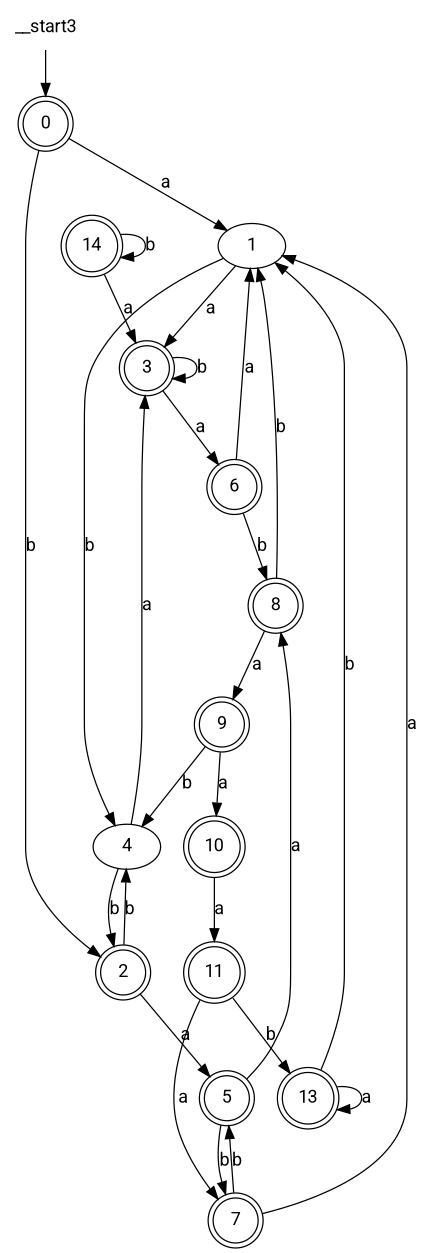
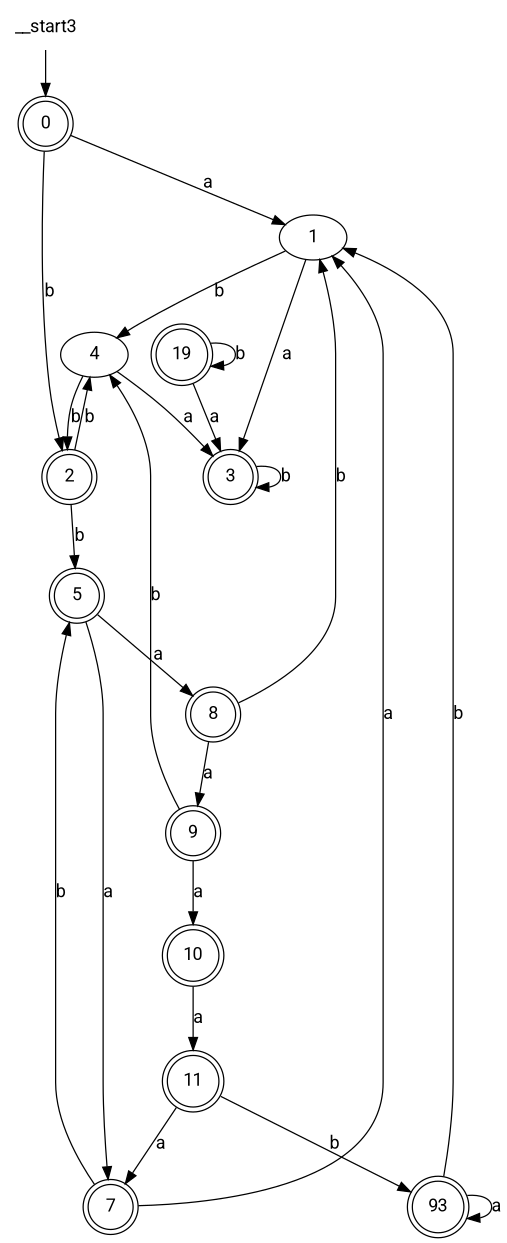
(92, 246) -> (182, 355)
(234, 487) -> none
(186, 1035) -> (79, 536)
(308, 1098) -> (438, 1207)
(224, 1161) -> (108, 893)
